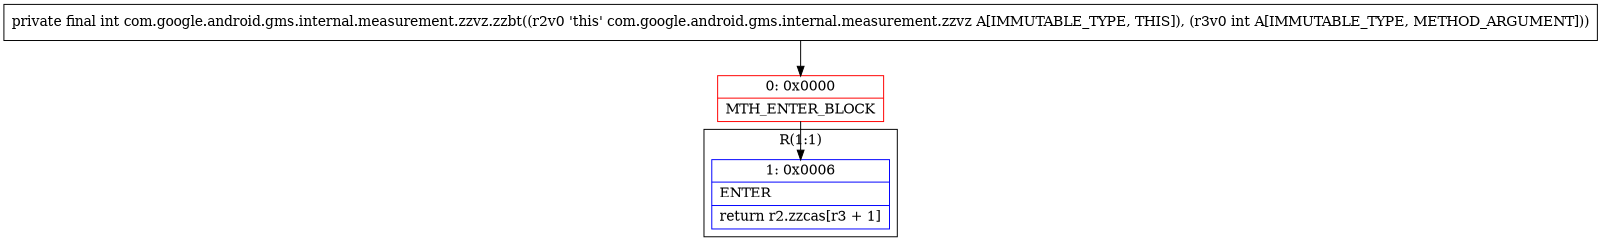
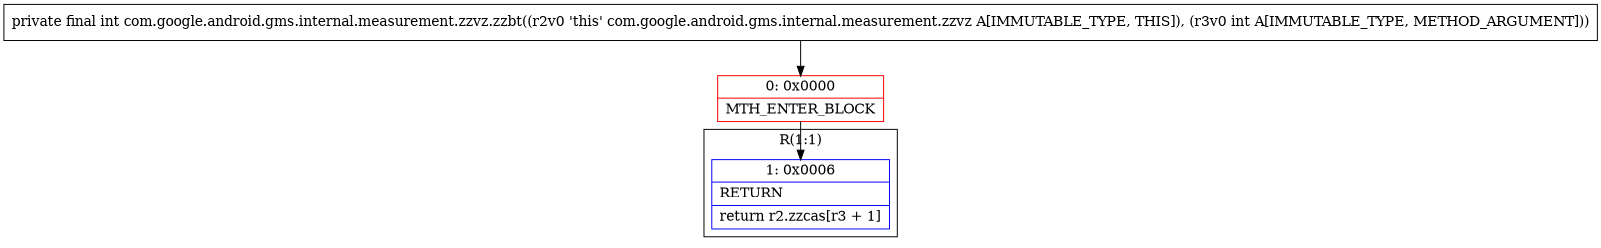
(745, 193) -> (751, 193)
